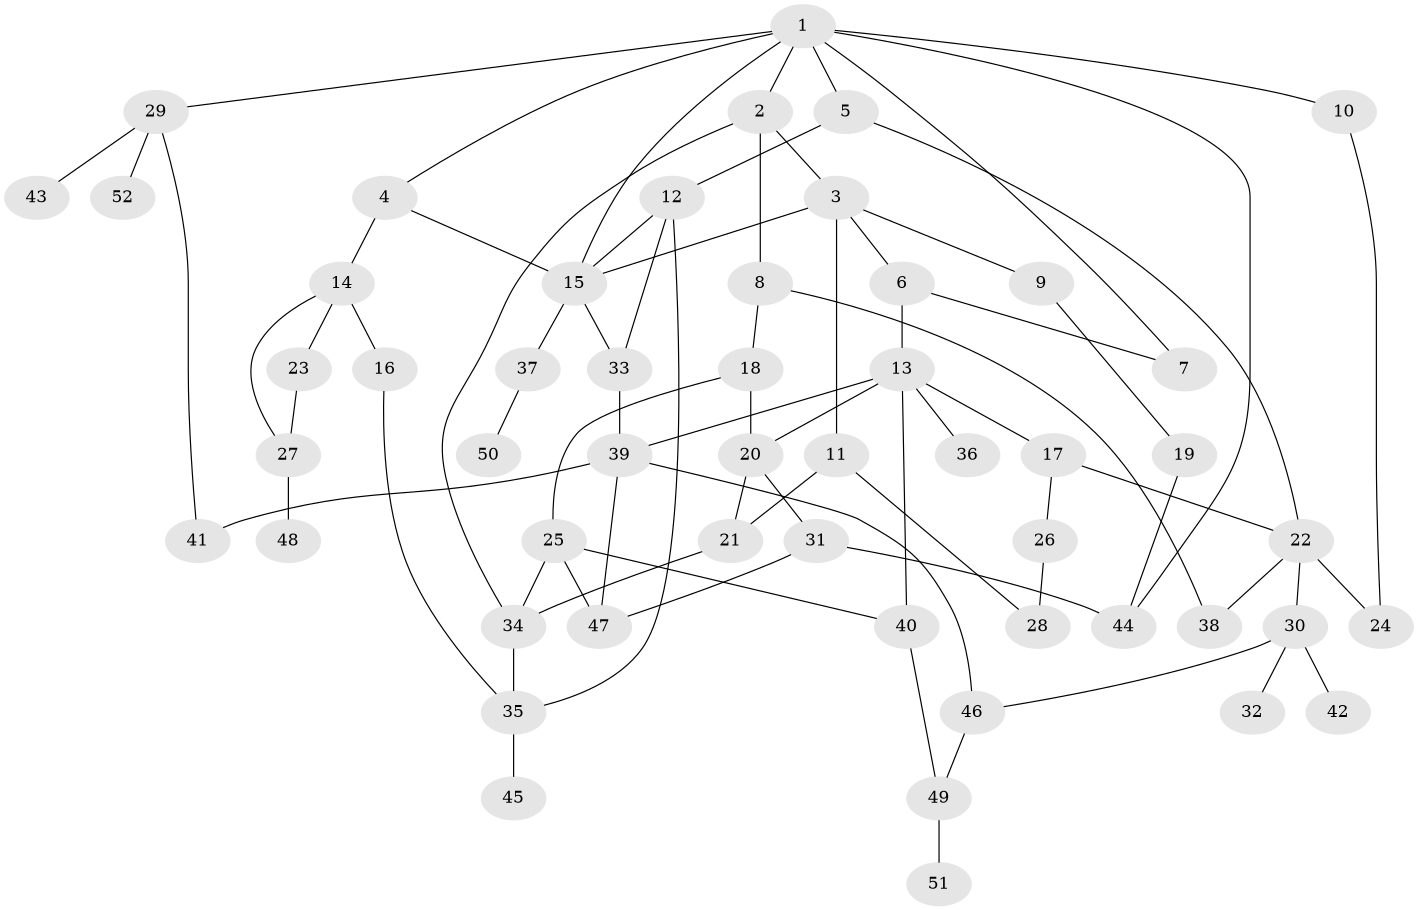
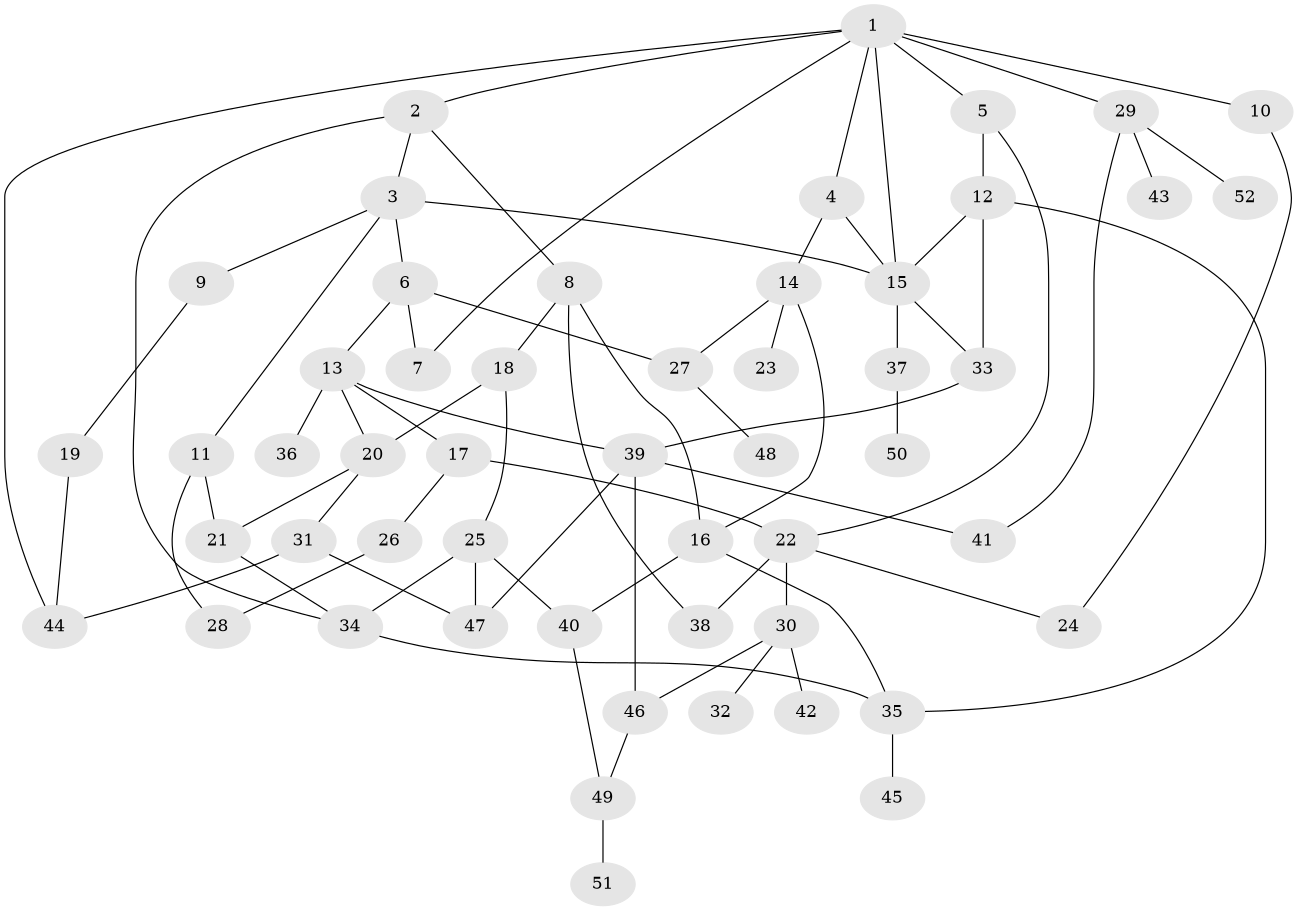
none -> (653, 407)
(294, 412) -> (548, 328)
(904, 498) -> (644, 579)
